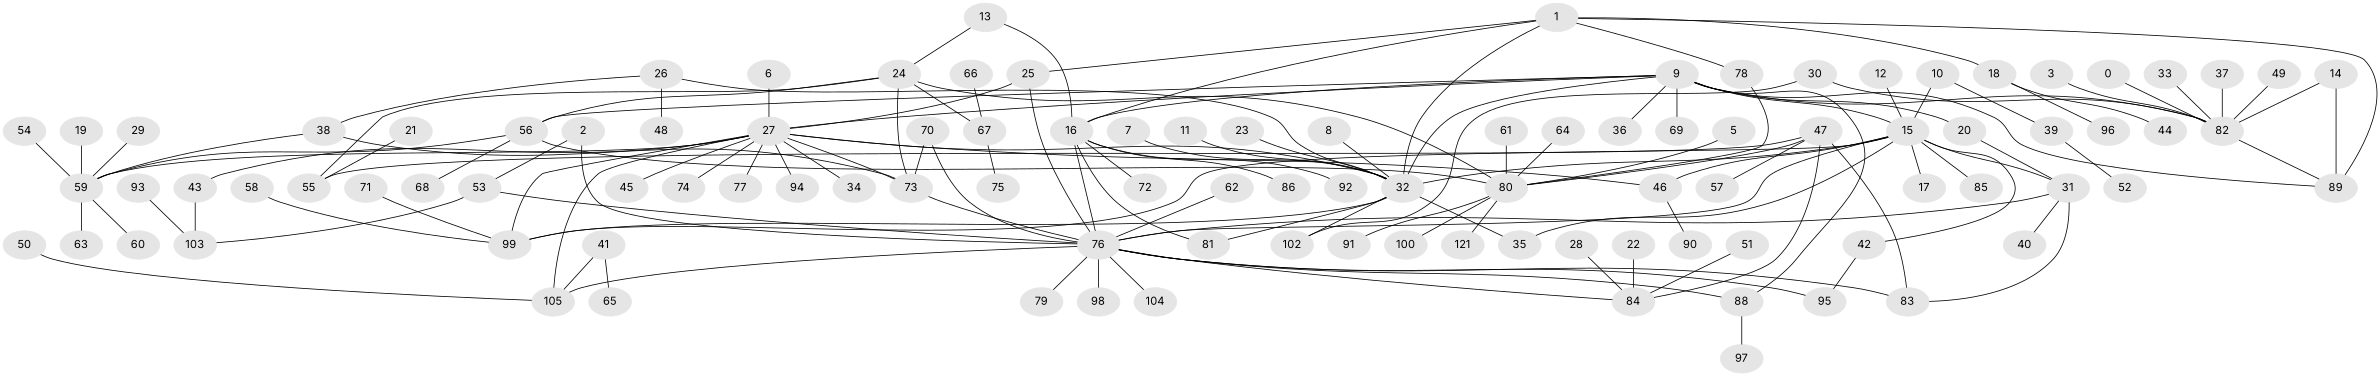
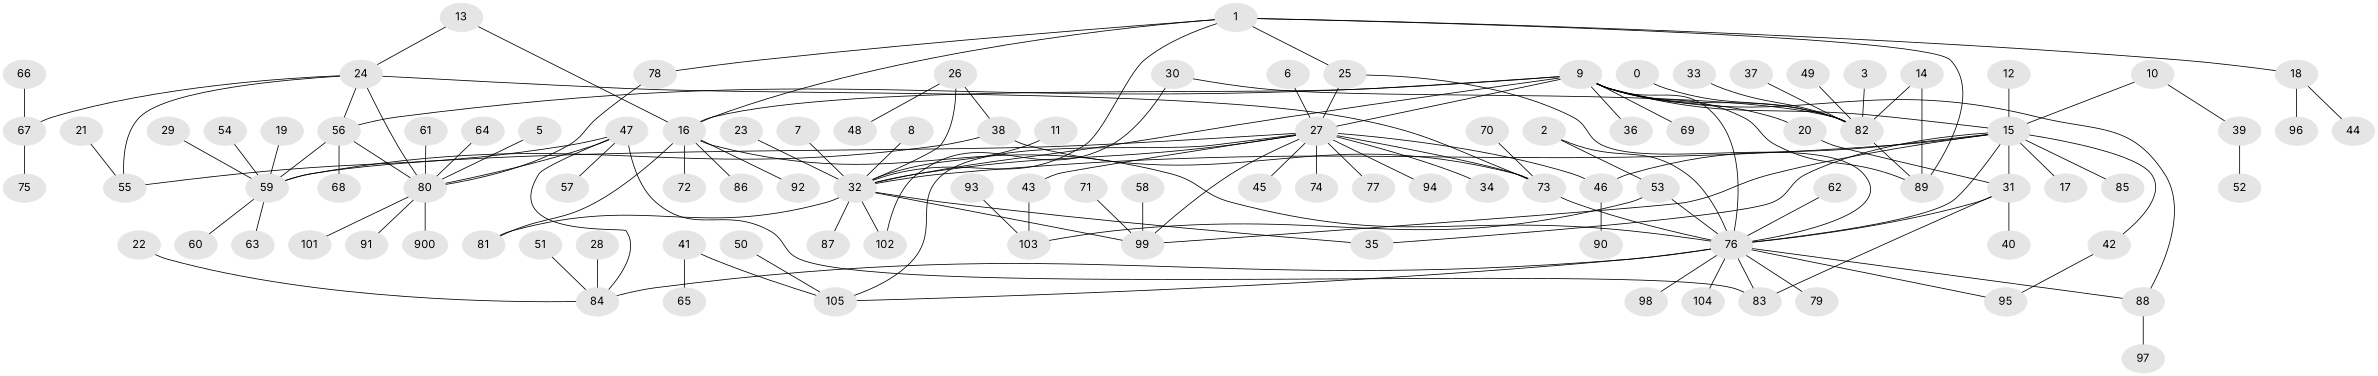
(978, 208) -> (1713, 114)
none -> (828, 245)
(1406, 245) -> (425, 245)
(1463, 245) -> (310, 245)
